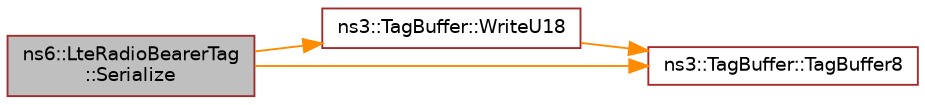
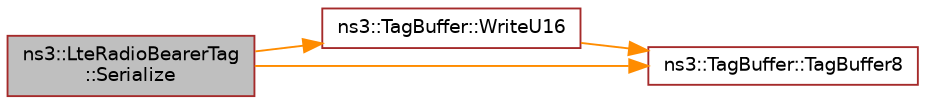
(451, 28) -> (451, 28)
(131, 66) -> (131, 66)
